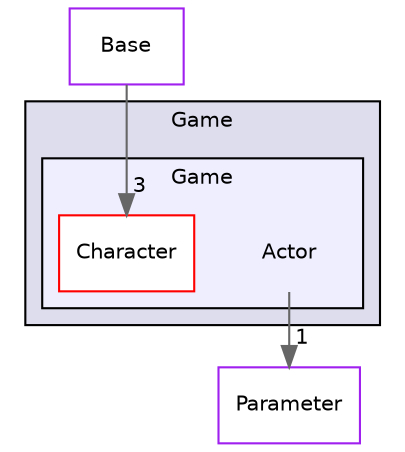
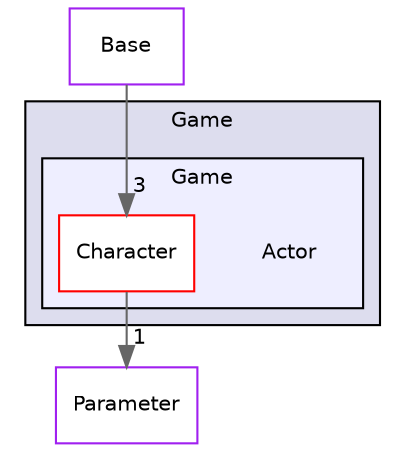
(289, 319) -> (127, 319)
